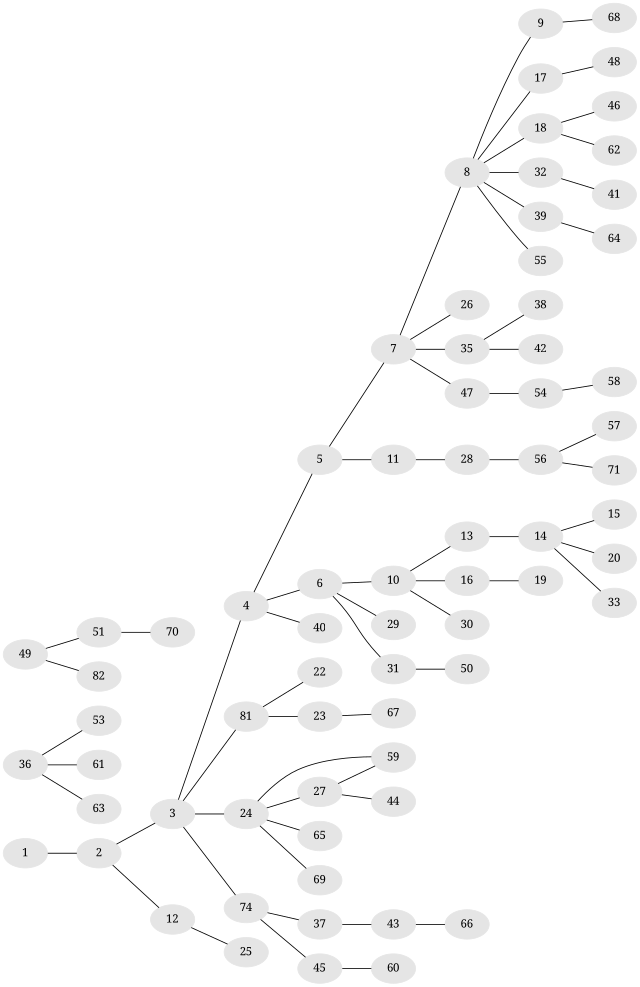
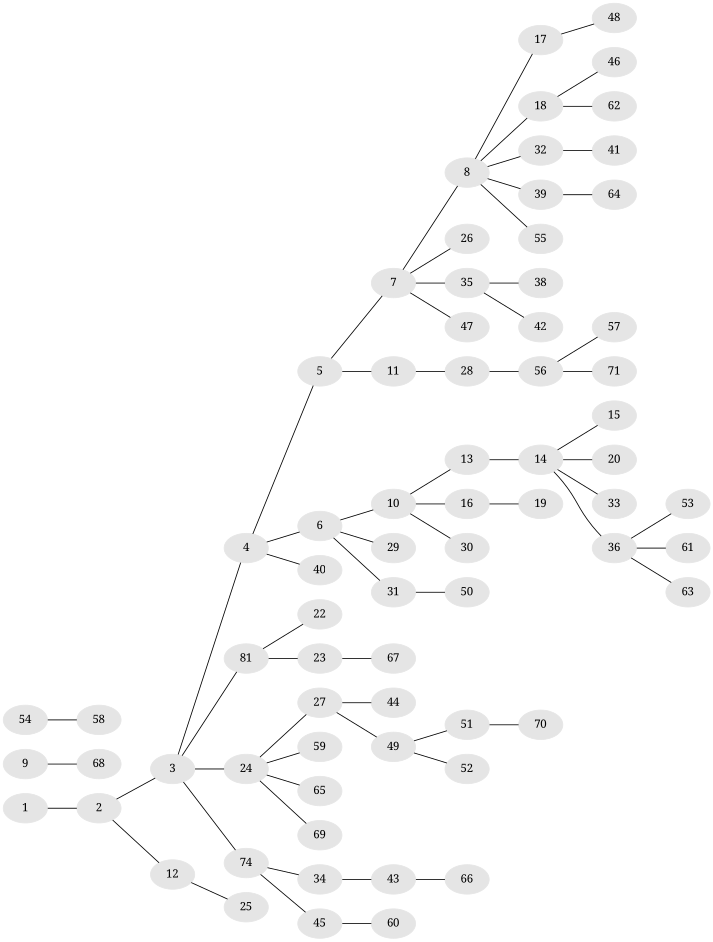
(499, 96) -> none
(504, 393) -> none
none -> (578, 504)
(99, 677) -> (467, 769)
(357, 775) -> (357, 725)
(320, 924) -> (320, 879)
